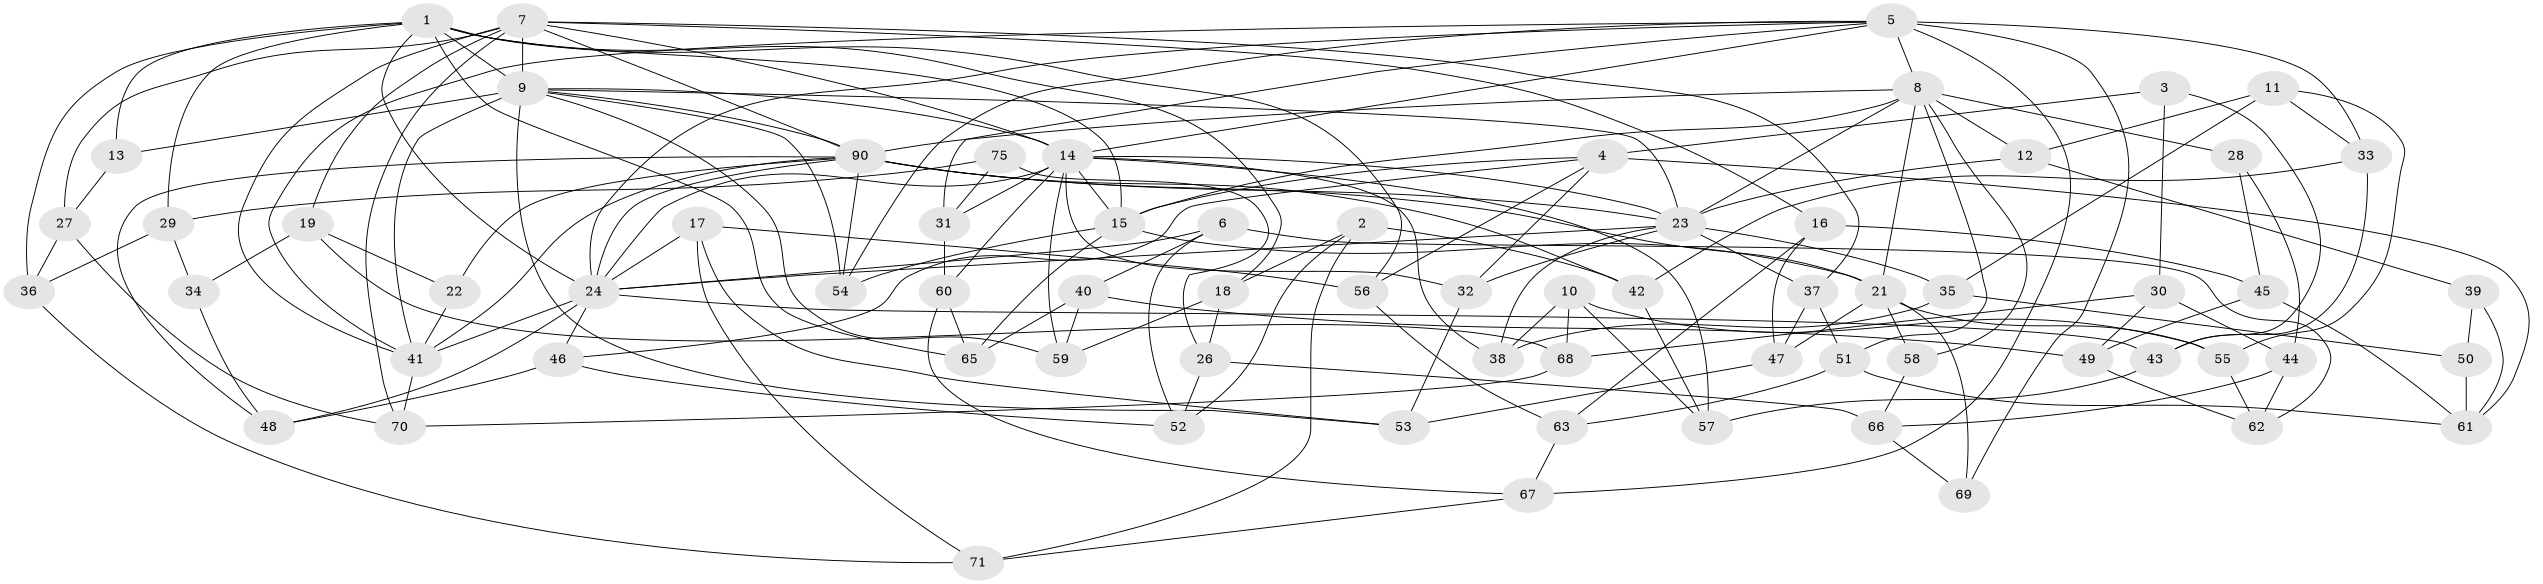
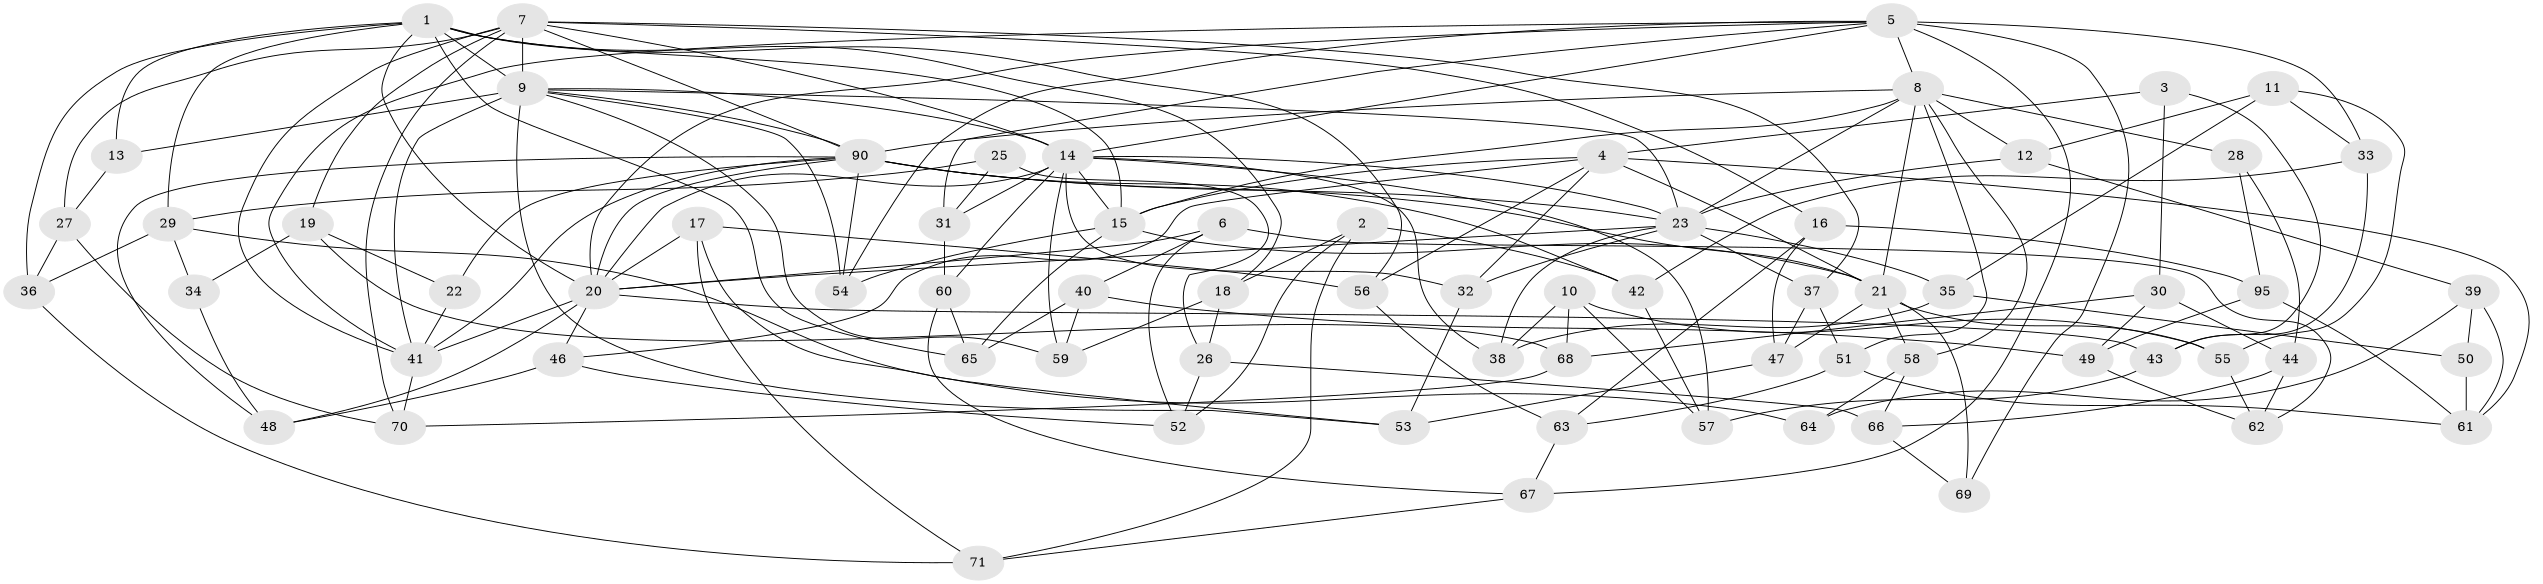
(1000, 156) -> (1000, 156)
none -> (1738, 218)
(594, 292) -> (594, 292)
(2263, 292) -> (2263, 292)
none -> (1809, 428)
